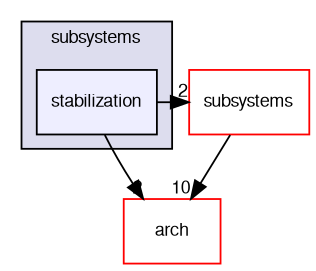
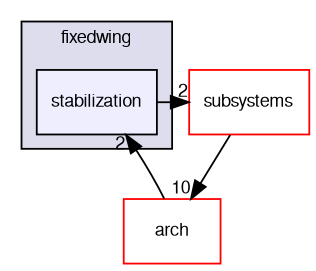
(97, 39) -> (97, 39)
(118, 160) -> (151, 174)
